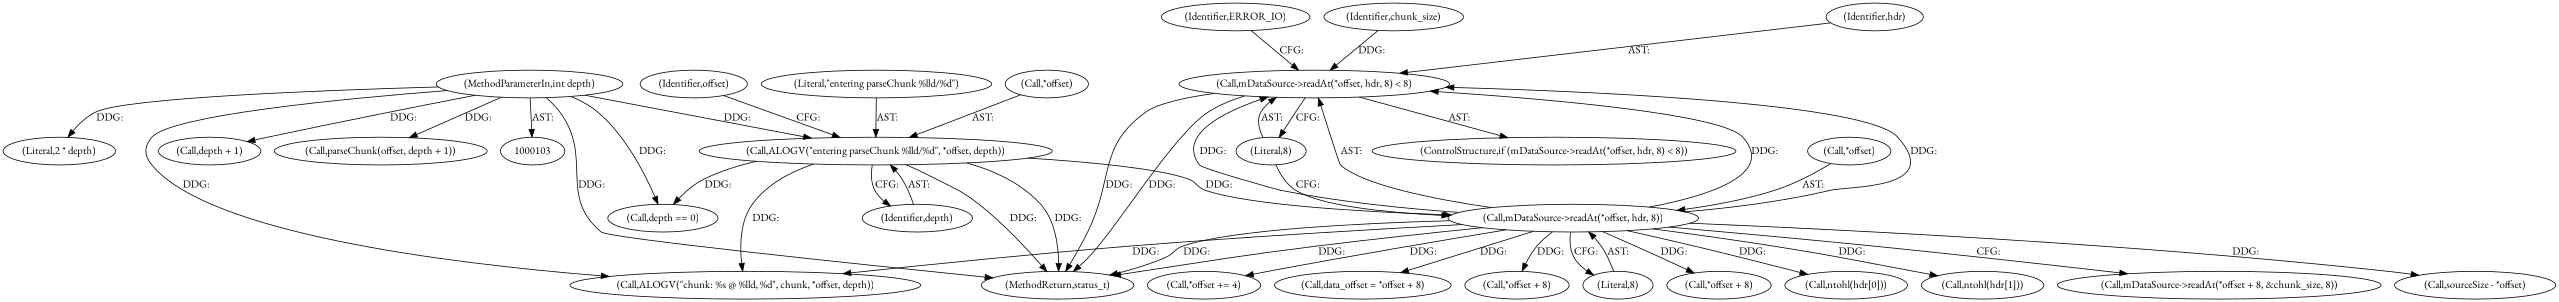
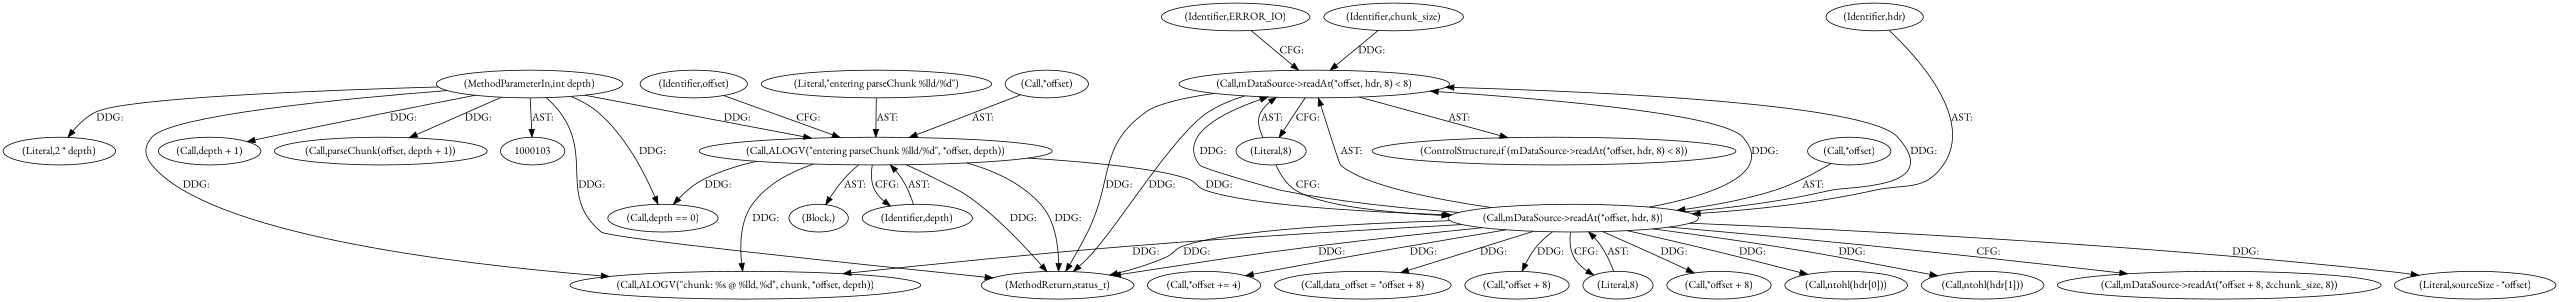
(1619, 48) -> (1903, 186)
none -> (819, 218)
(2475, 285) -> (2475, 285)
